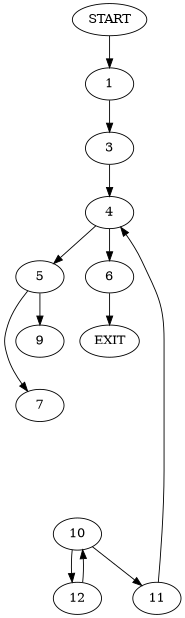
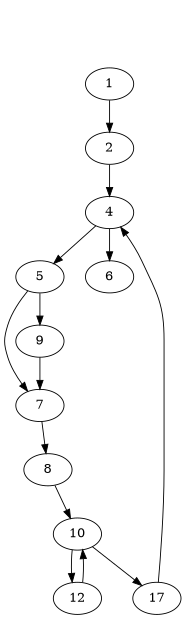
(110, 20) -> none
(110, 148) -> (110, 148)
(110, 341) -> none
none -> (40, 369)
none -> (48, 470)
(157, 598) -> (157, 598)
